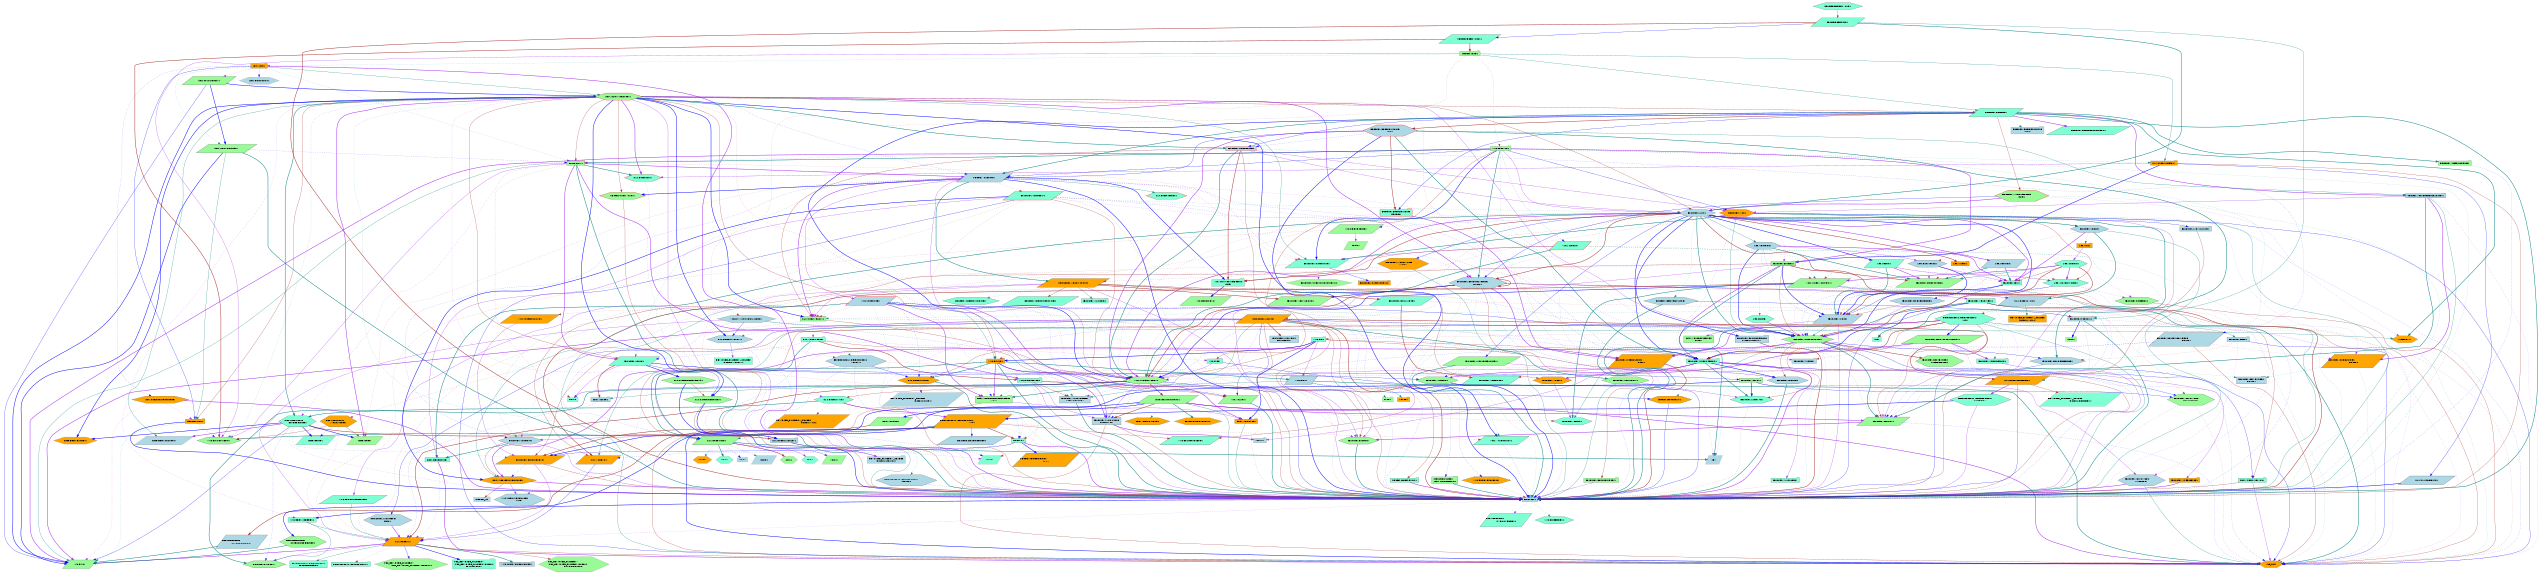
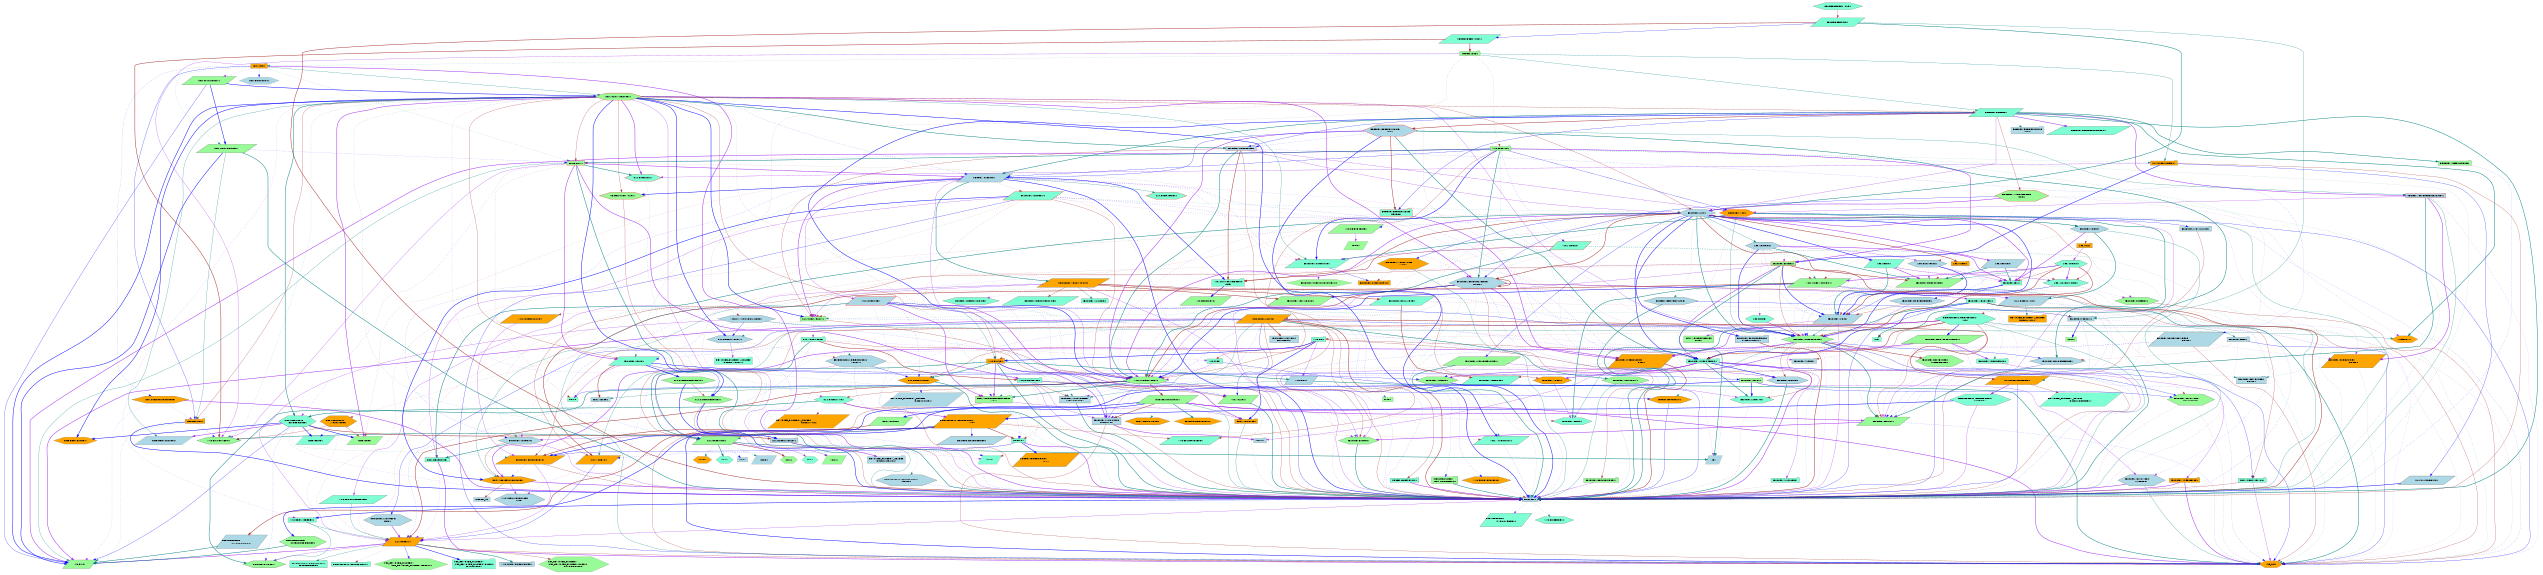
(1575, 208) -> (1877, 183)
(1238, 276) -> (1387, 274)
(1404, 400) -> none
(972, 520) -> (972, 520)
none -> (2204, 540)
